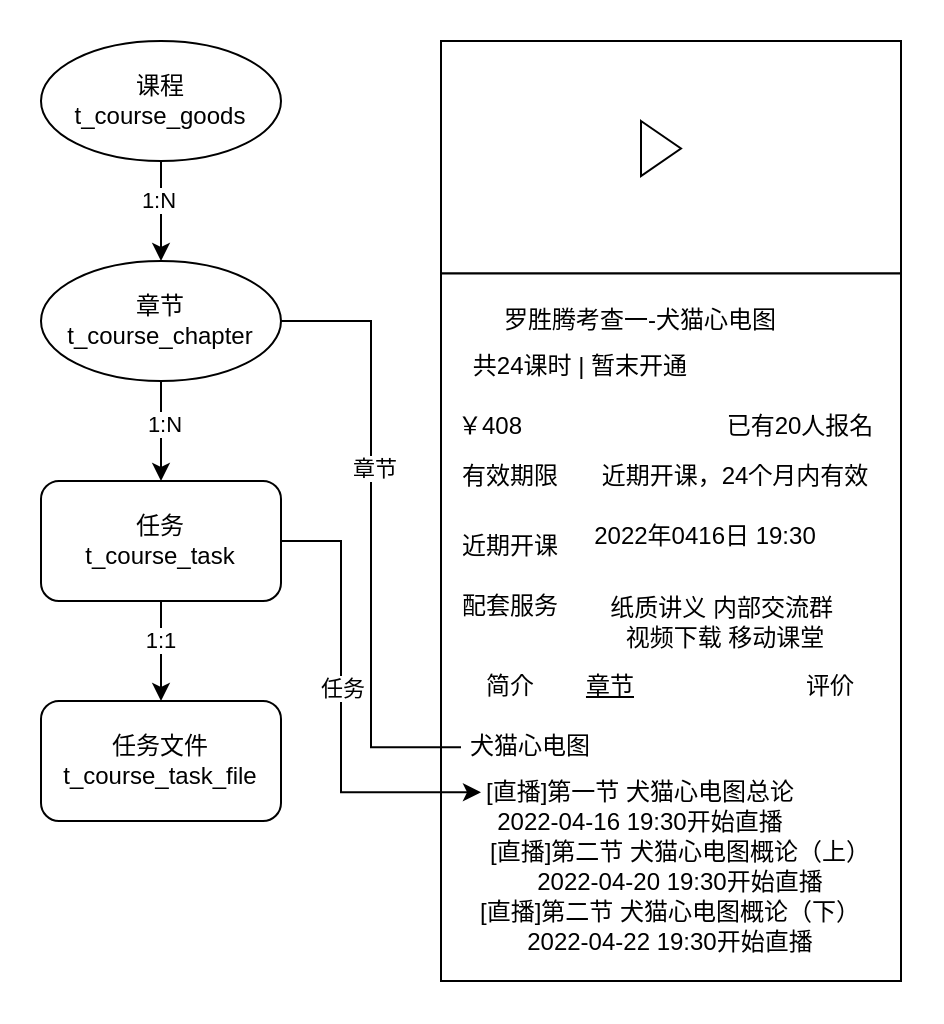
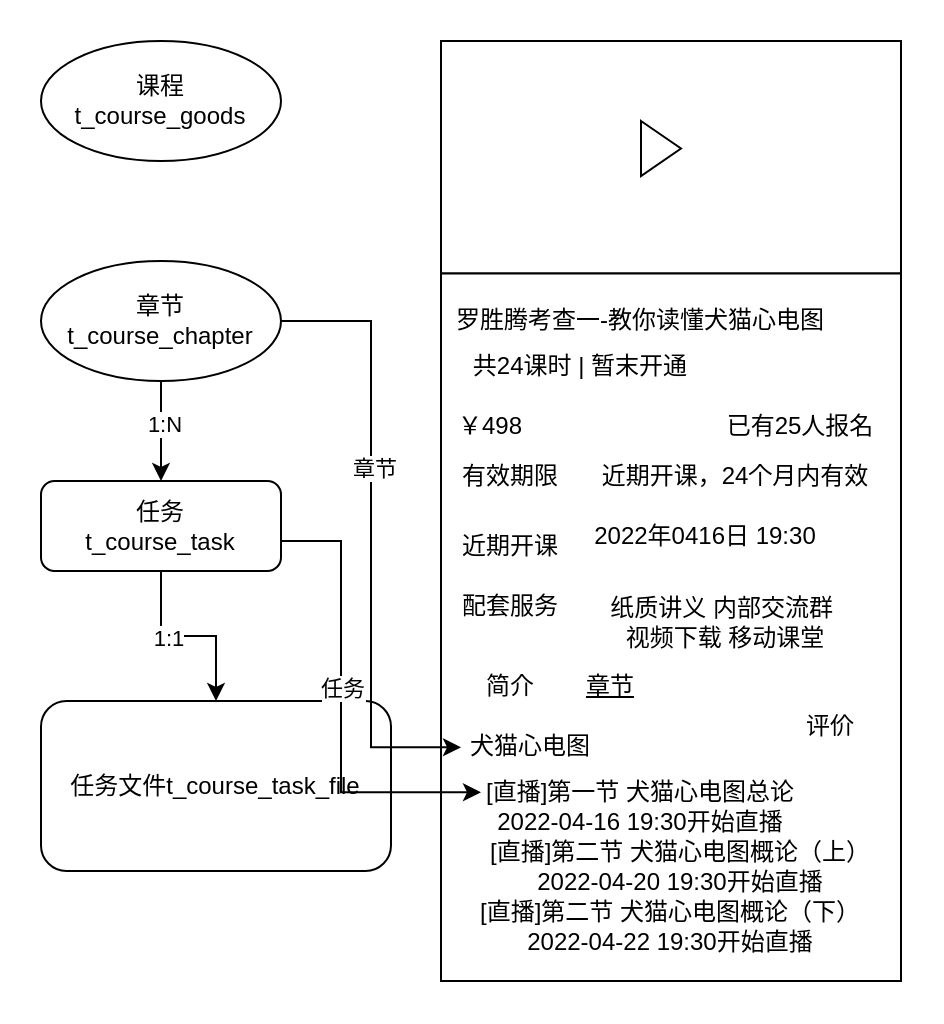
(161, 204) -> none
(641, 321) -> (641, 321)
(491, 427) -> (491, 427)
(801, 427) -> (801, 427)
(161, 541) -> (161, 526)
(831, 687) -> (831, 727)
(452, 747) -> (446, 747)
(161, 761) -> (216, 786)
